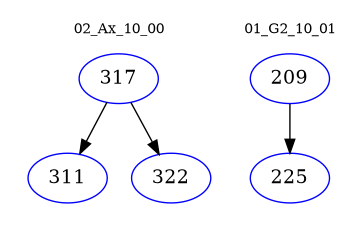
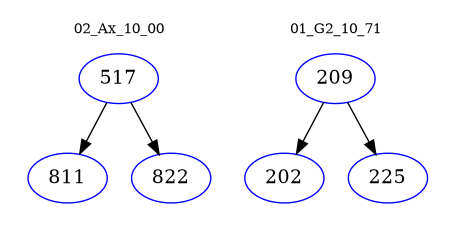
(291, 30) -> (336, 30)
(119, 79) -> (119, 79)
(68, 178) -> (68, 178)
(171, 178) -> (171, 178)
none -> (284, 178)
